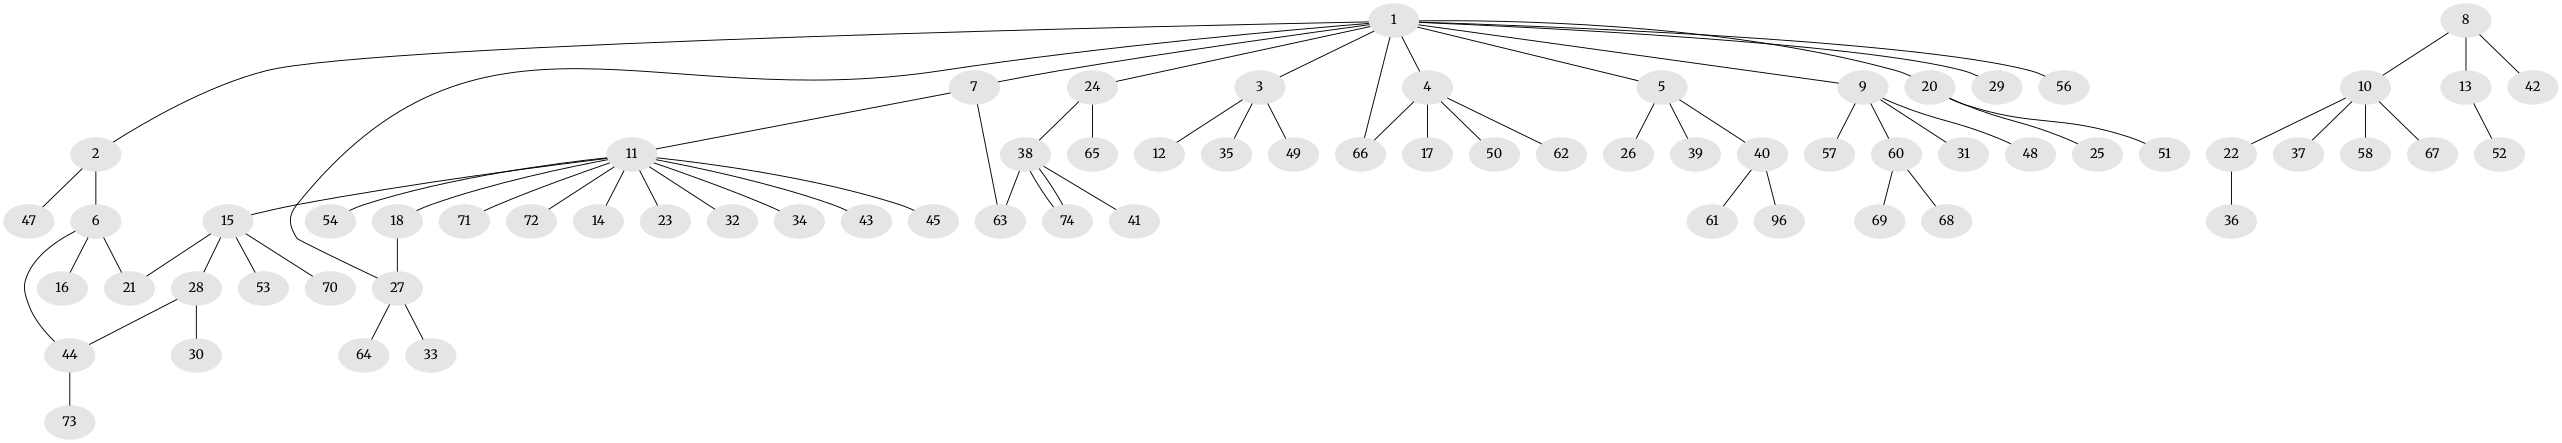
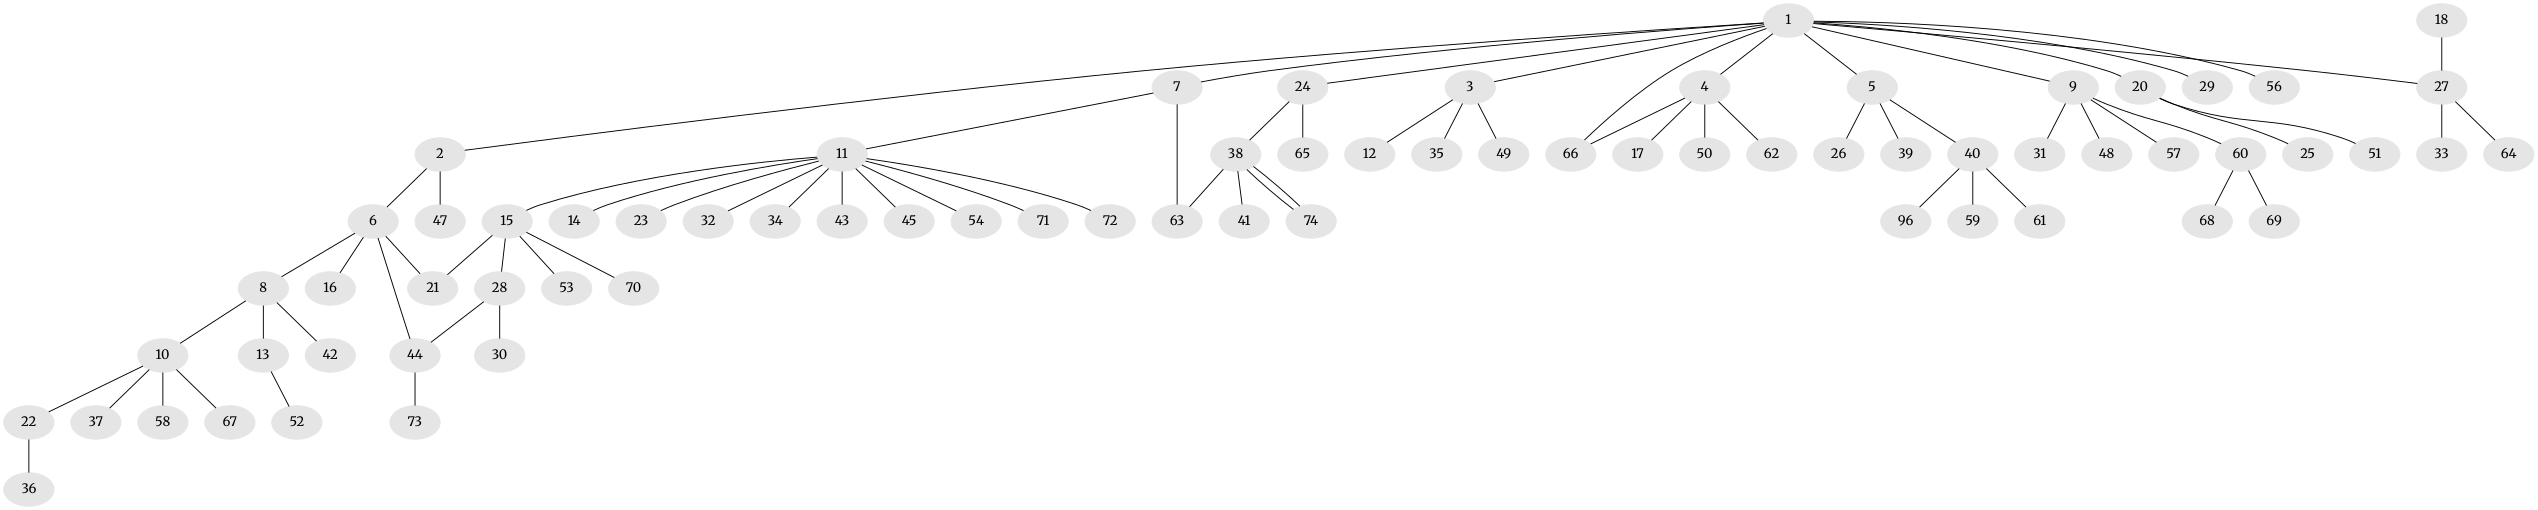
(511, 181) -> none
none -> (1973, 221)
none -> (318, 255)
